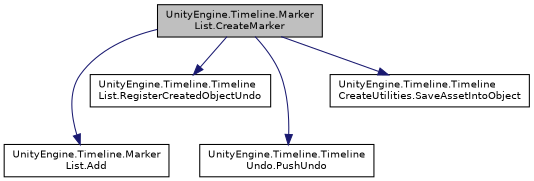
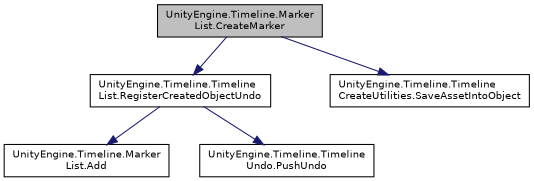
(90, 64) -> (138, 123)
(283, 82) -> (229, 123)
